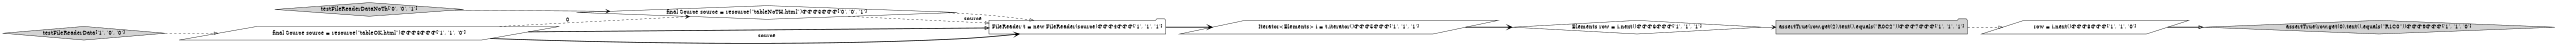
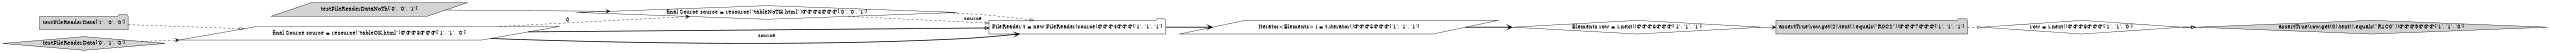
(369, 9) -> (369, 9)
(2085, 27) -> (2081, 27)
(84, 33) -> (84, 23)
none -> (84, 43)
